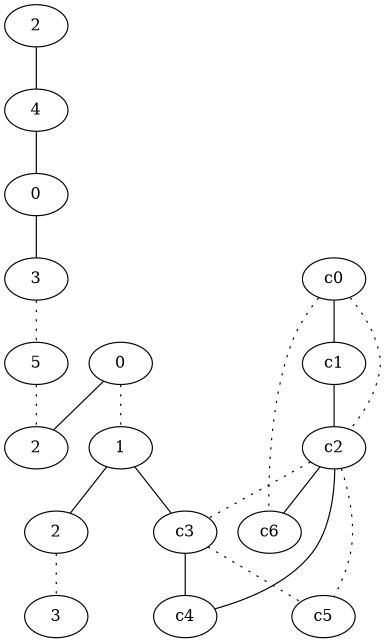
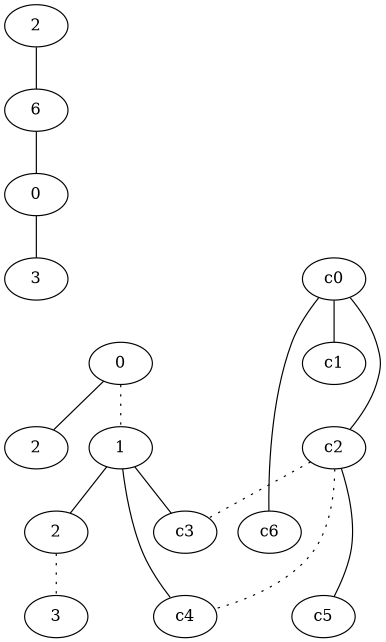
(36, 110) -> (36, 110)
(36, 363) -> none
(380, 363) -> (380, 363)
(277, 400) -> (277, 400)
(334, 406) -> none
(302, 490) -> none
(352, 534) -> (352, 534)
(304, 562) -> (304, 562)
(254, 574) -> none
(185, 575) -> (137, 537)
